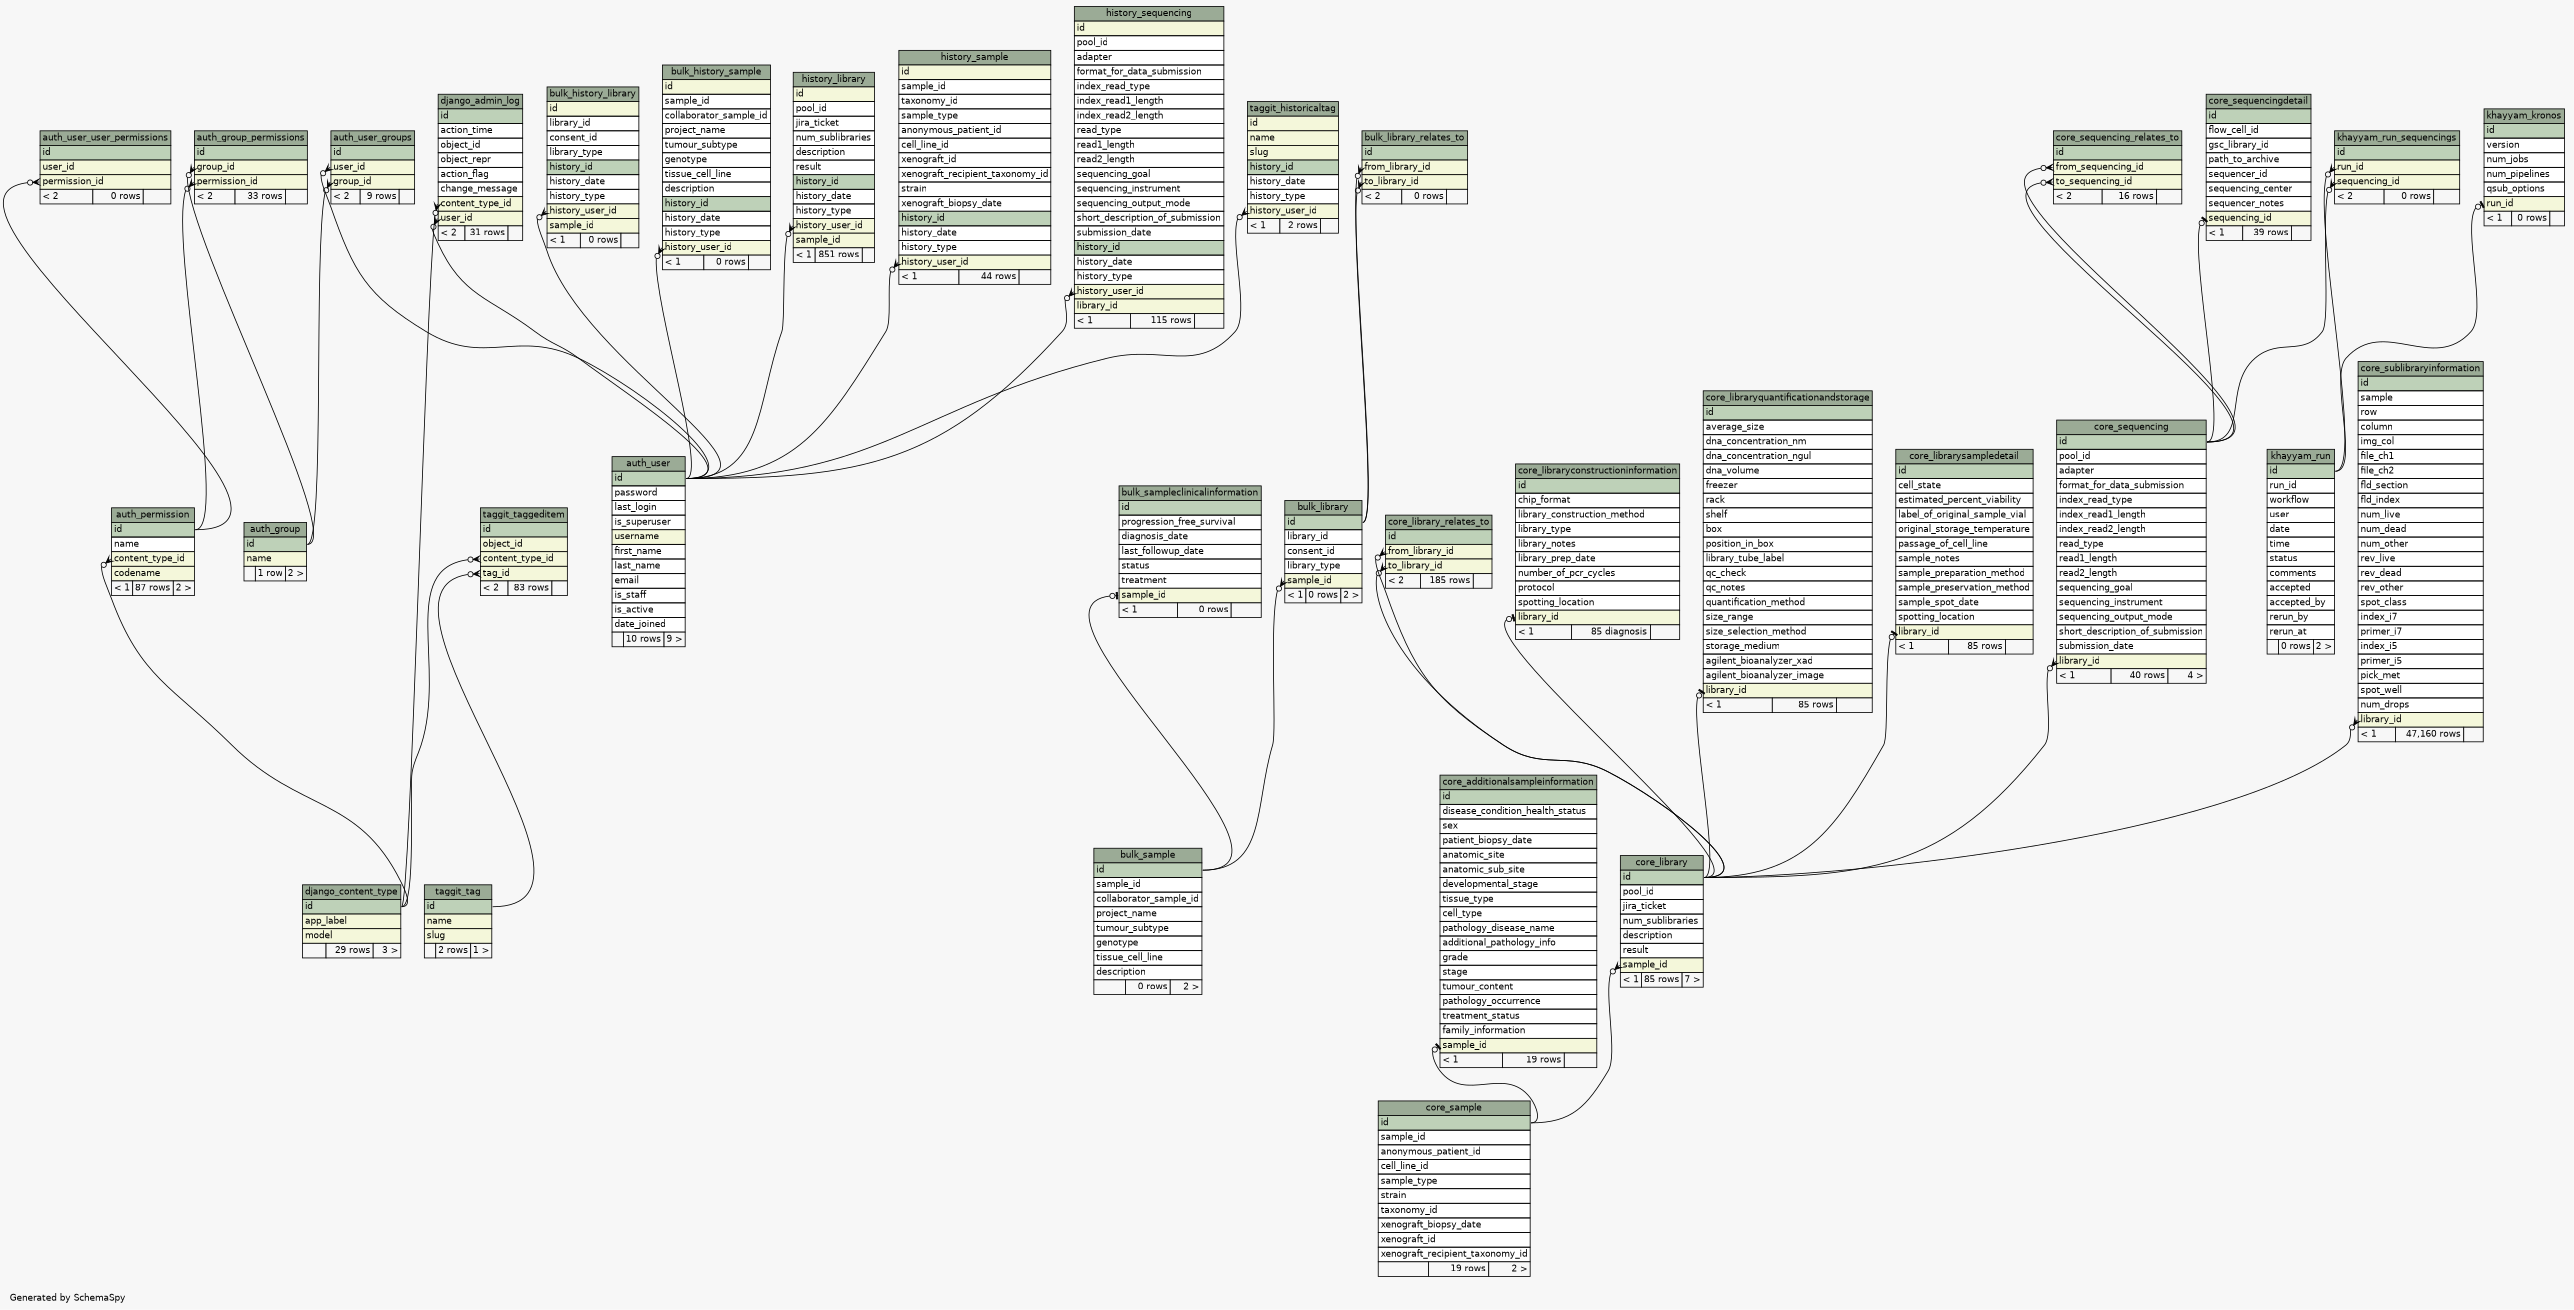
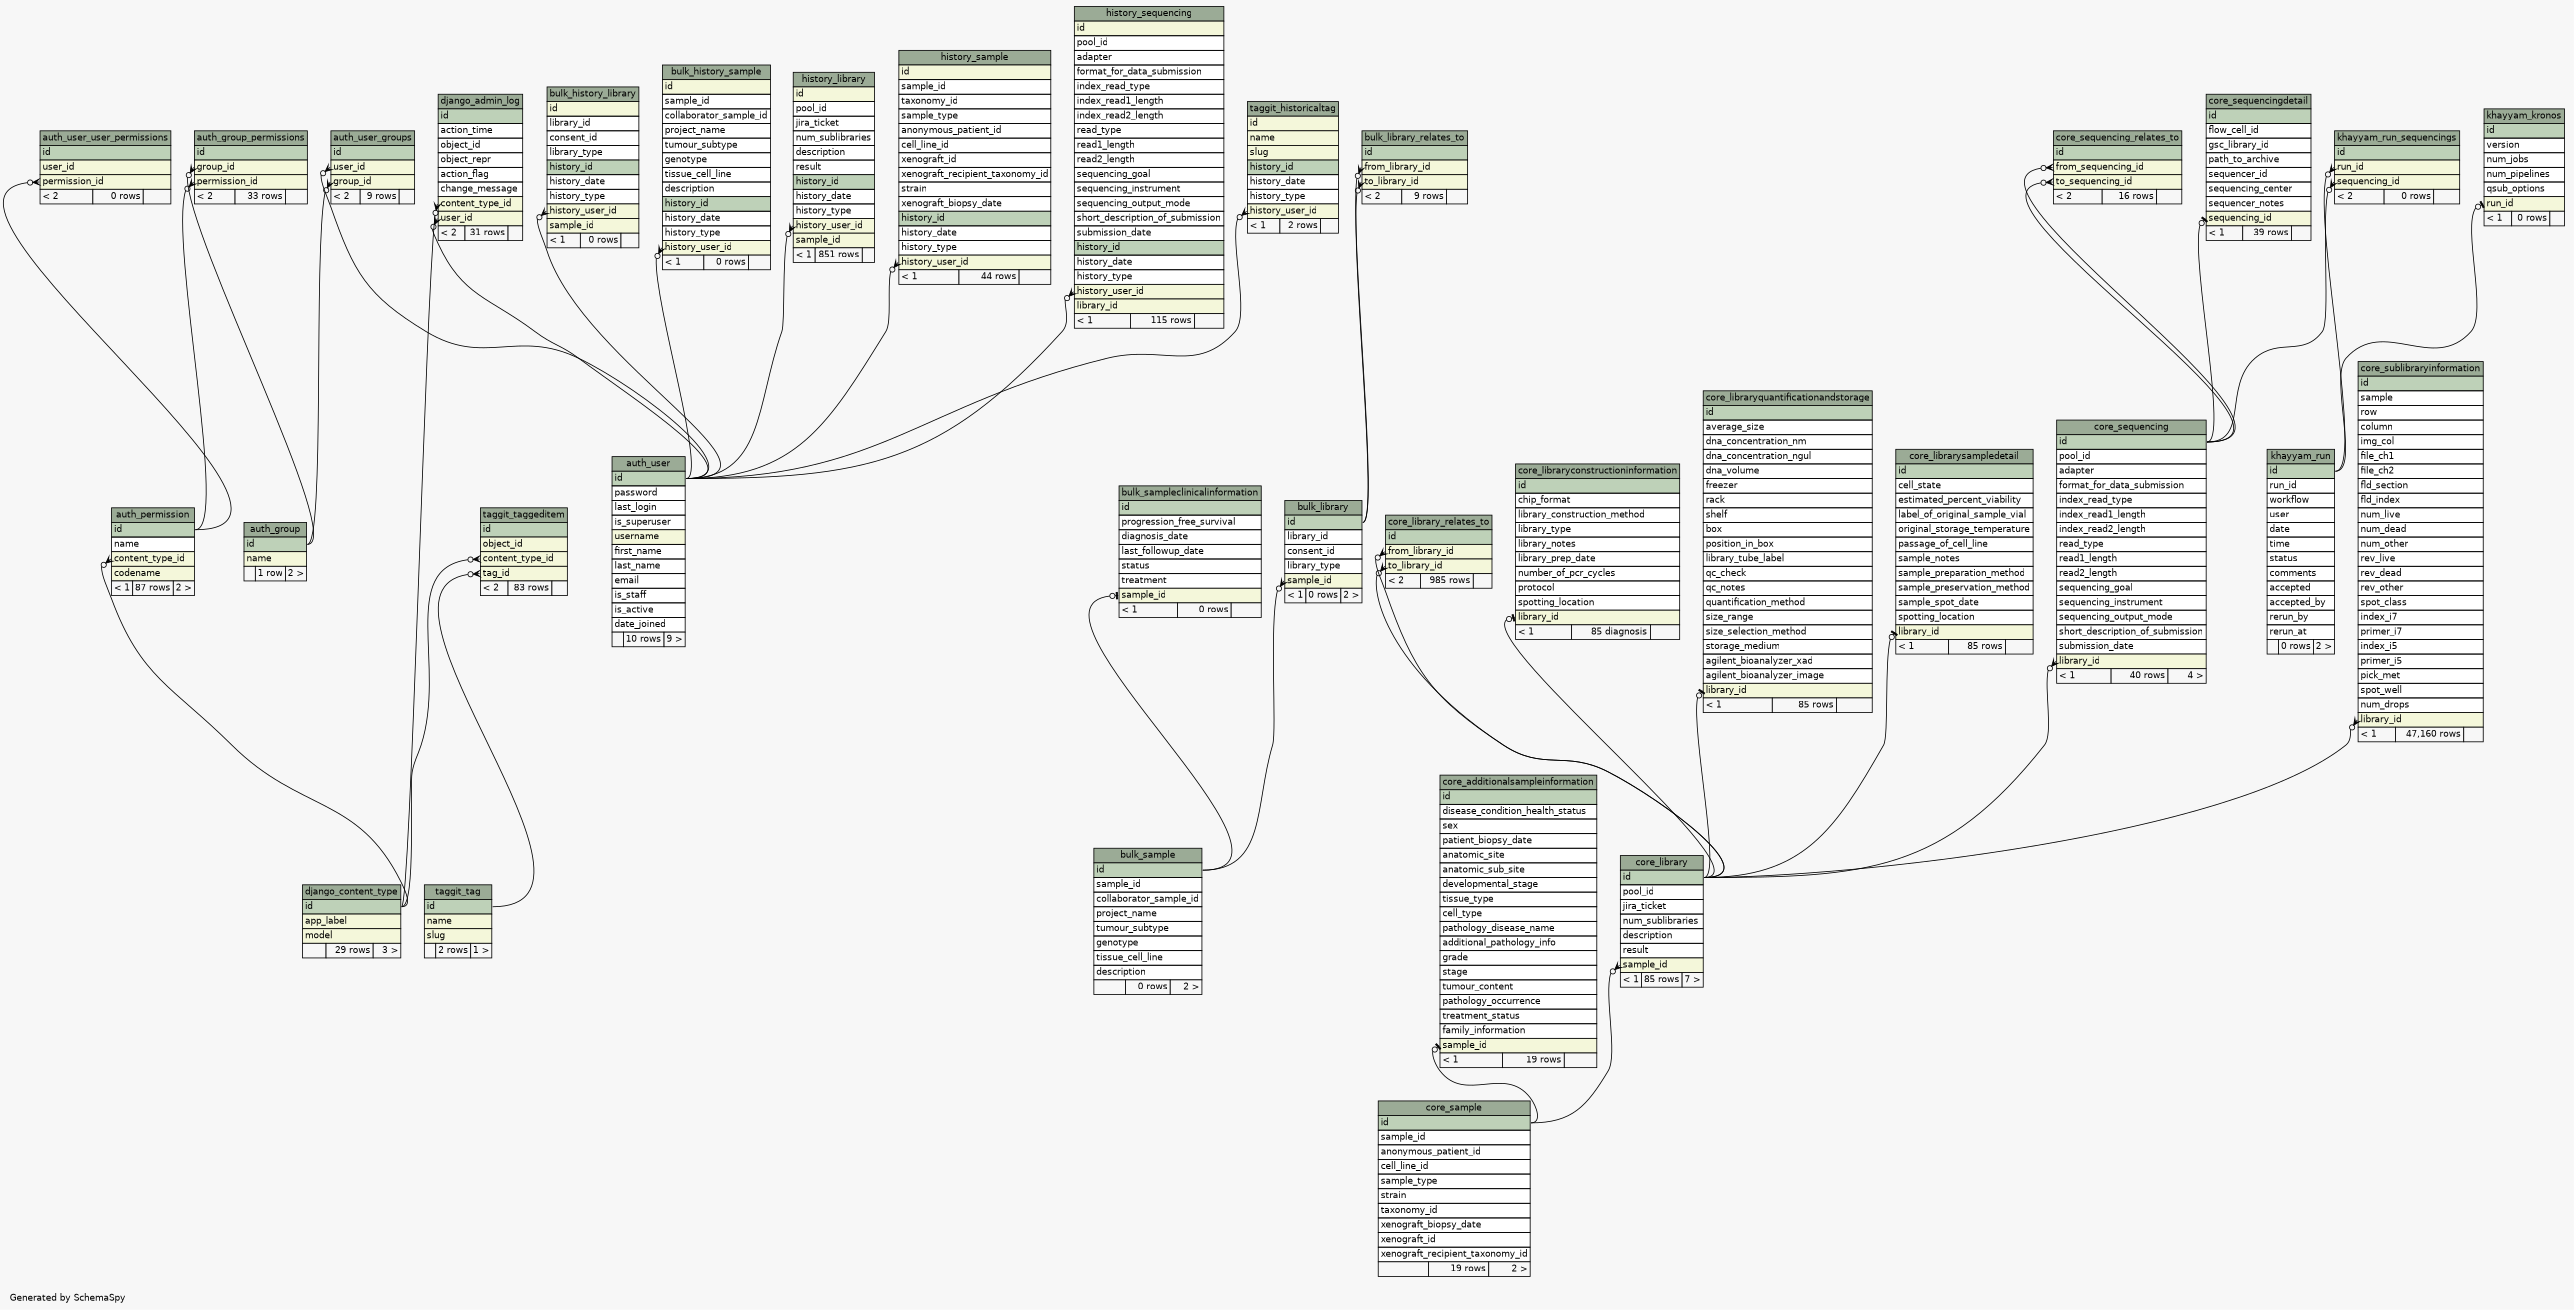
(1429, 196) -> (1429, 196)
(1450, 581) -> (1450, 581)
